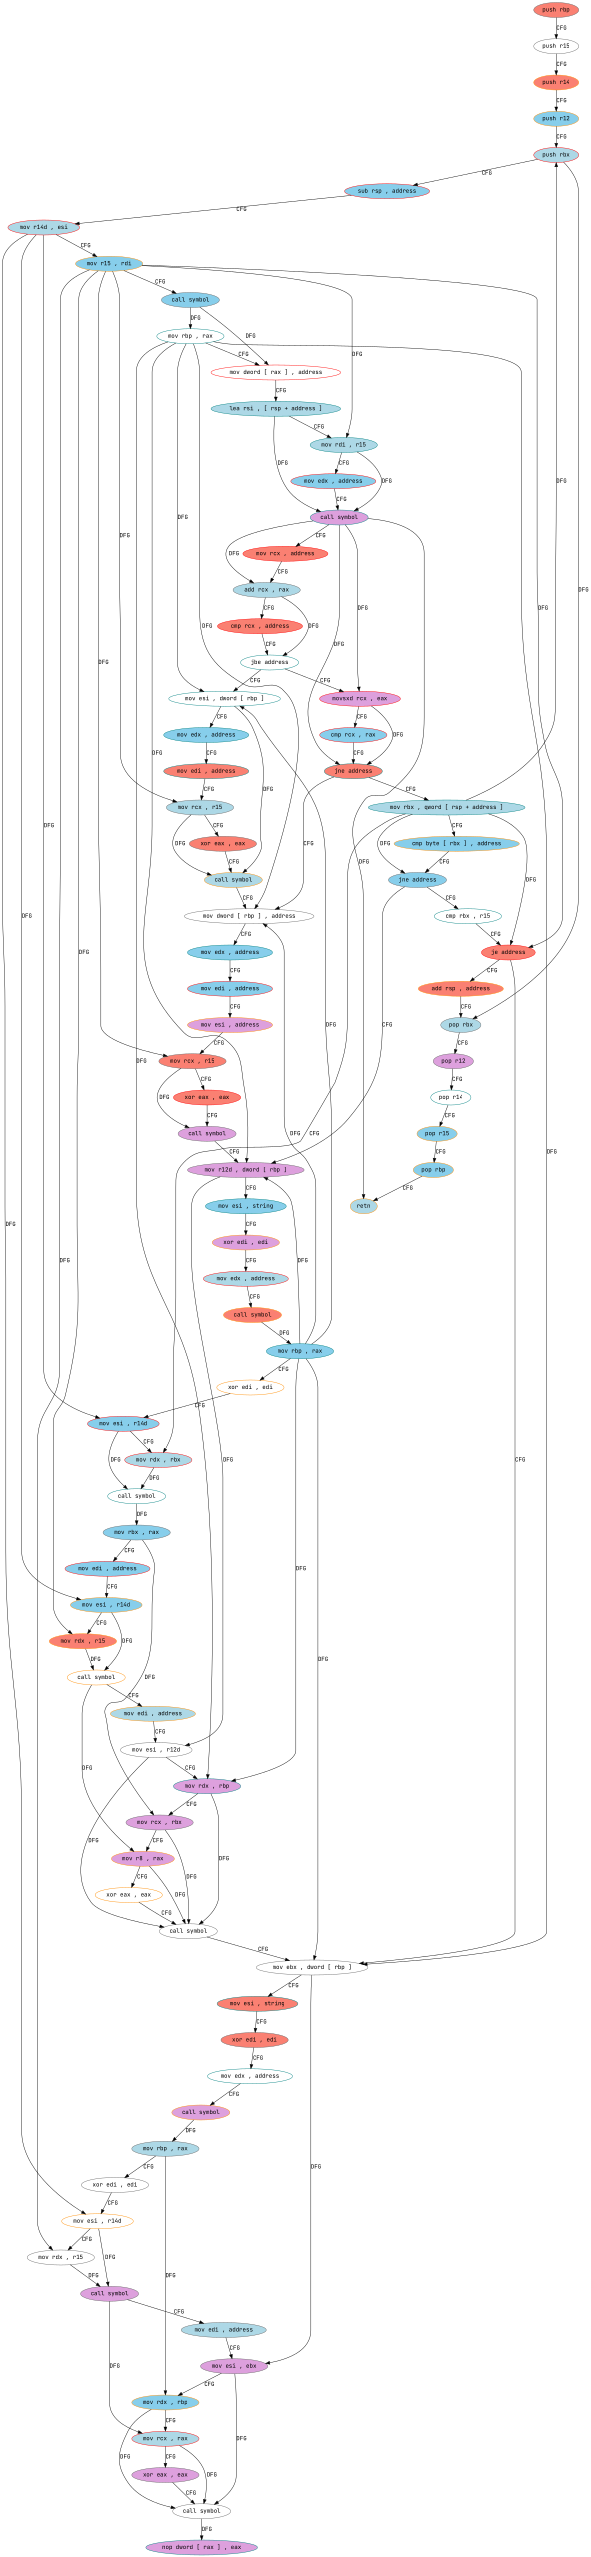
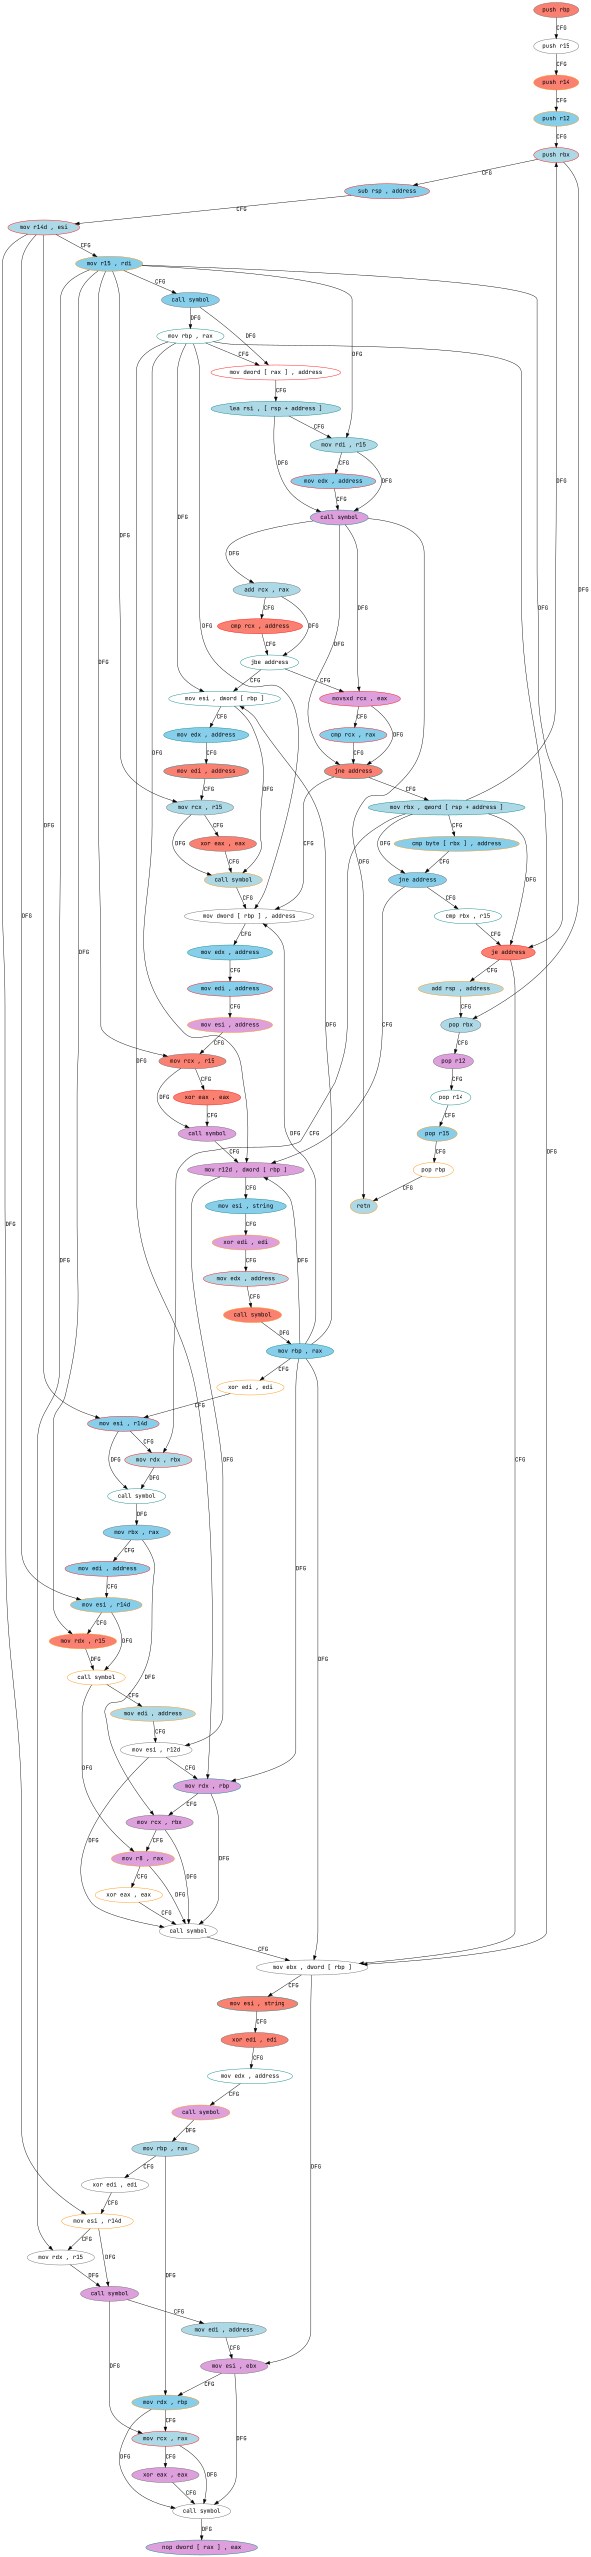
(285, 554) -> none
(461, 989) -> (461, 989)
(433, 1170) -> (433, 1170)
